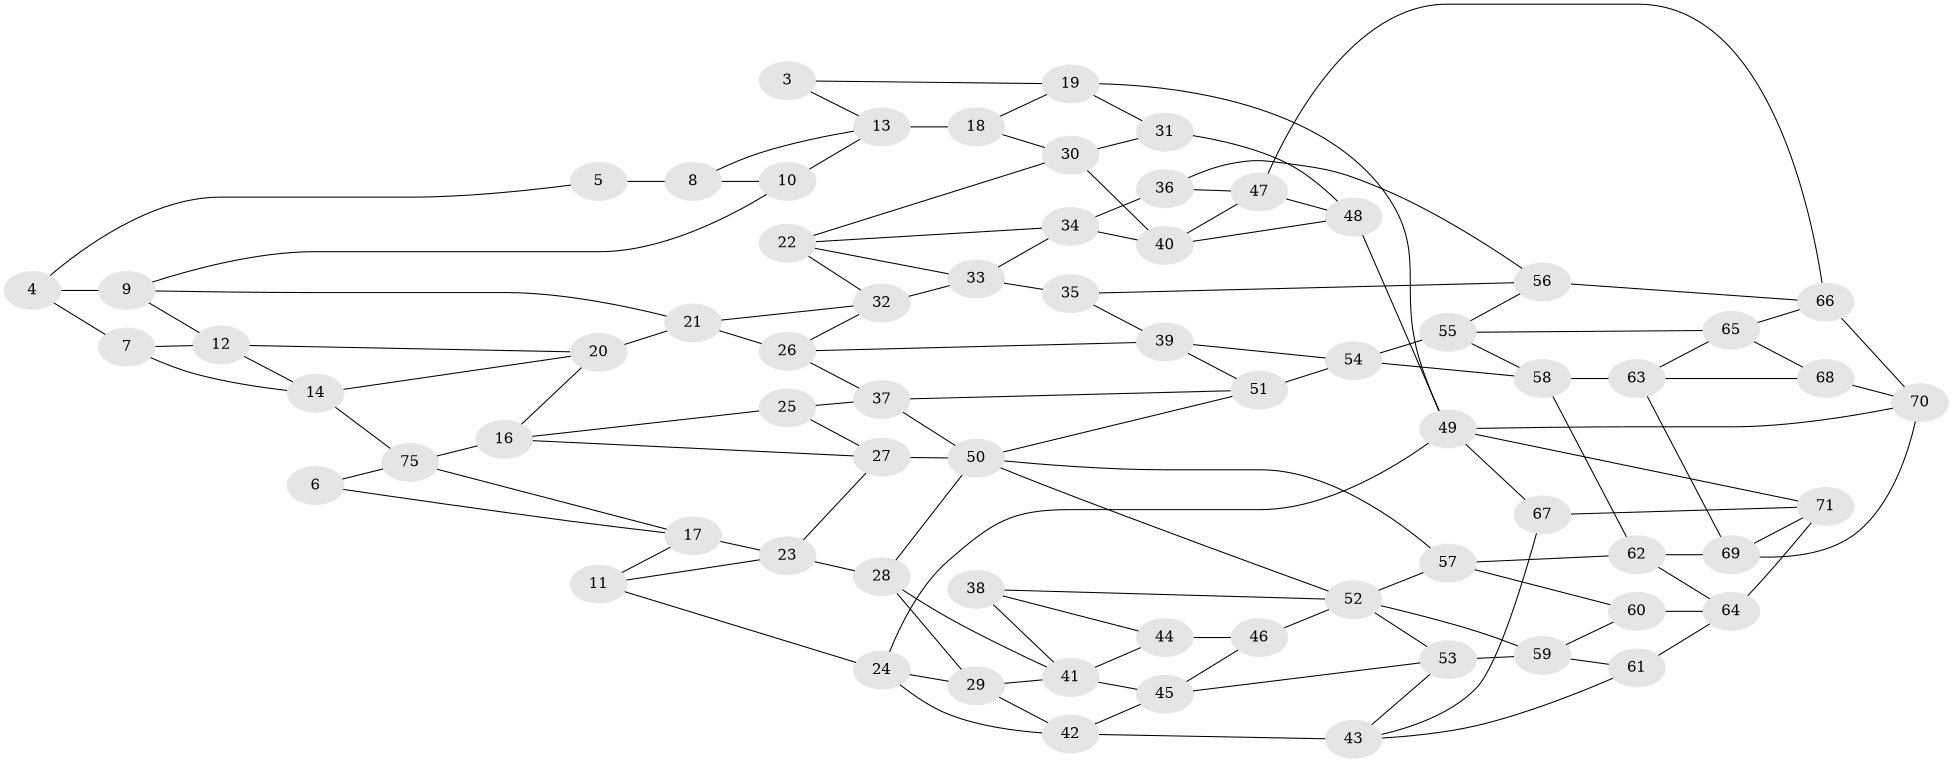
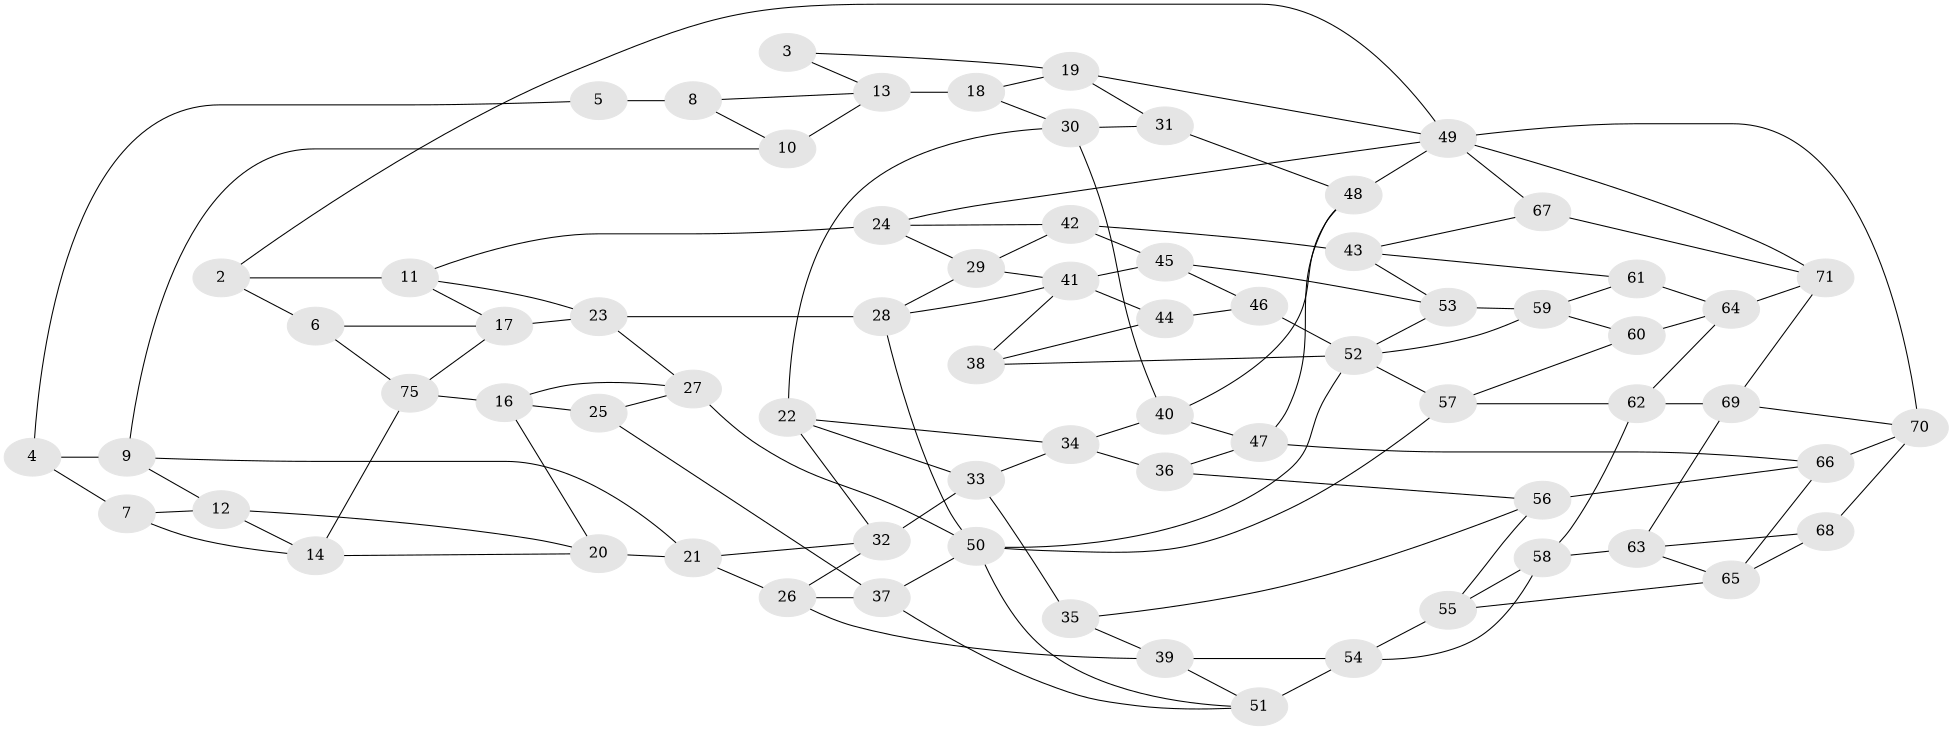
none -> (221, 278)
